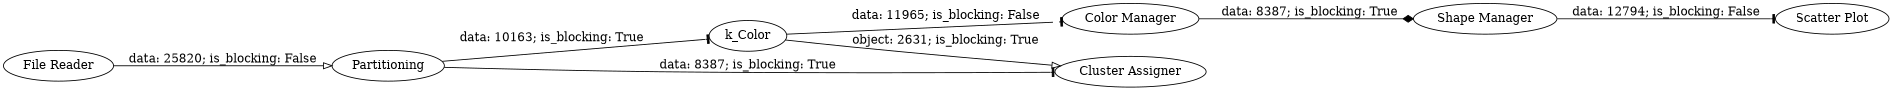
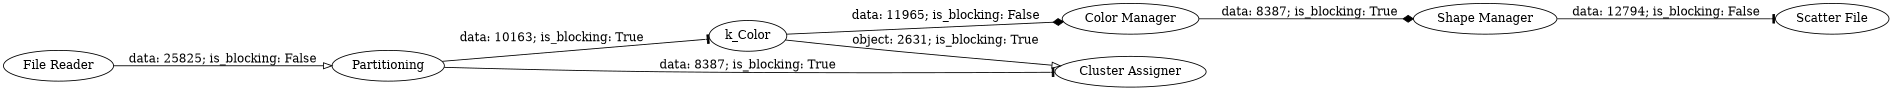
(1832, 19) -> (1832, 19)
(920, 28) -> (920, 28)
(223, 59) -> (223, 59)
